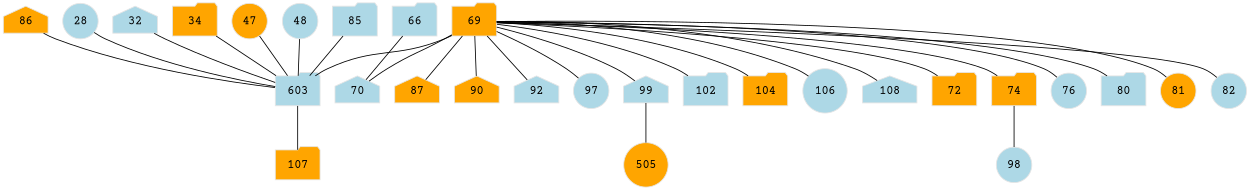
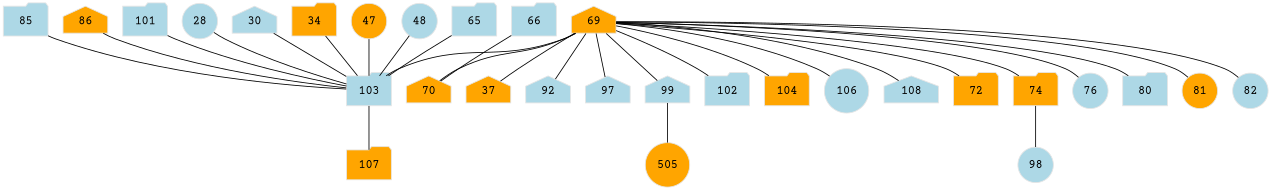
(135, 21) -> (255, 21)
none -> (145, 21)
(474, 21) -> (594, 21)
none -> (474, 21)
(298, 91) -> (369, 91)
(357, 91) -> (429, 91)
(417, 91) -> (488, 91)
(477, 91) -> none
(591, 91) -> (608, 91)
